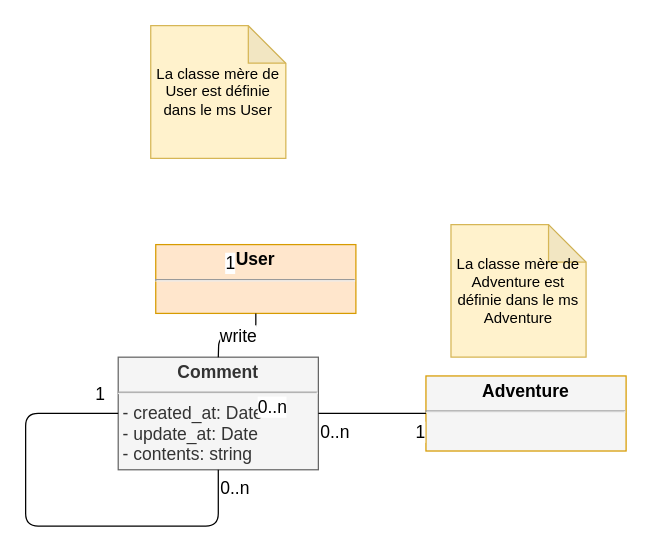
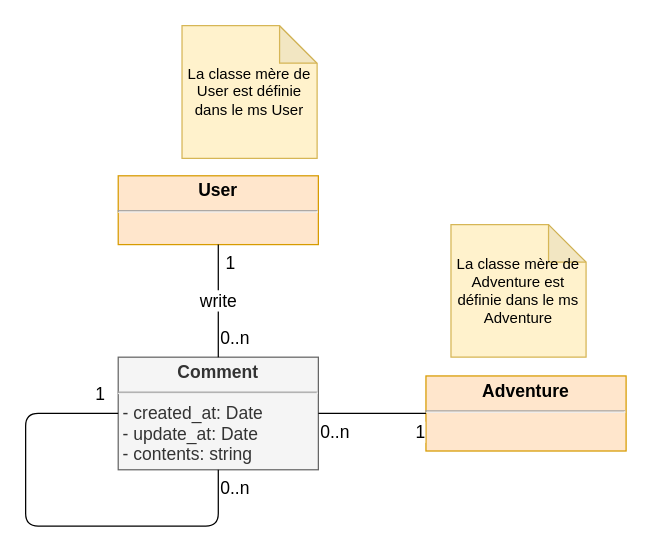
(218, 92) -> (249, 92)
(256, 279) -> (218, 210)
(526, 413) -> (526, 413)
